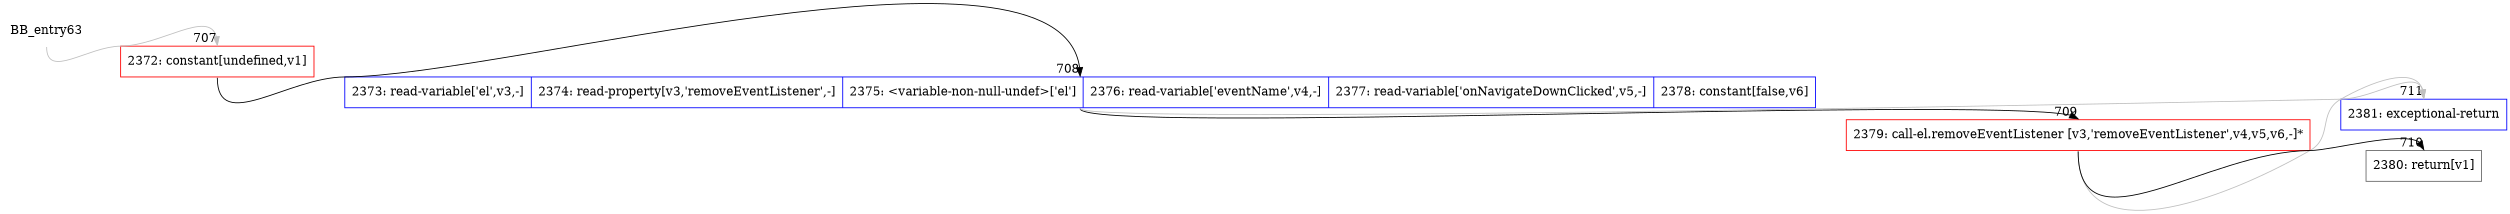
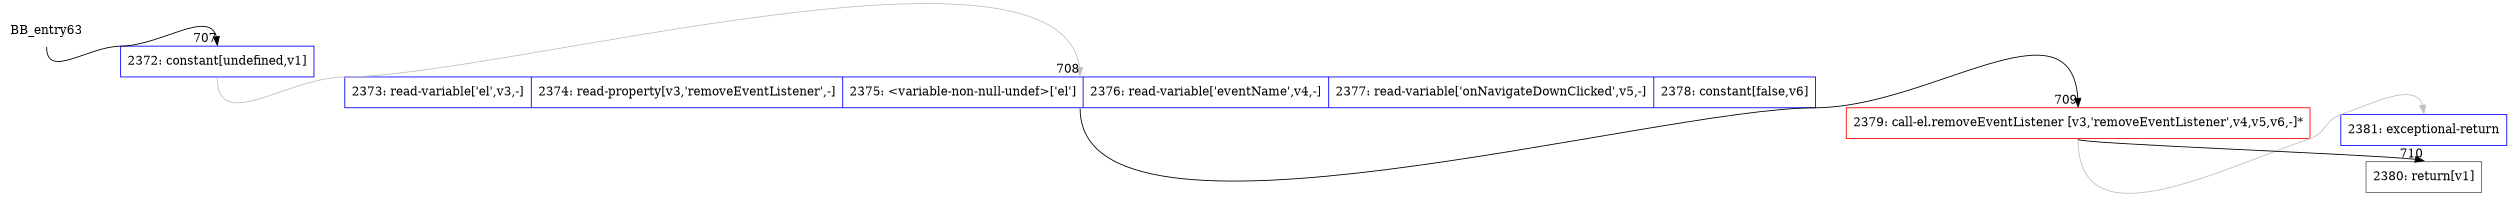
(650, 33) -> (650, 33)
(129, 45) -> (129, 45)
(217, 62) -> (217, 62)
(2024, 105) -> none
